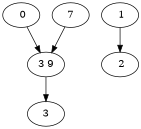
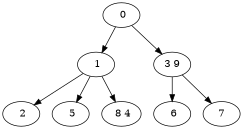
(60, 37) -> (194, 87)
none -> (110, 37)
(46, 114) -> (172, 114)
none -> (71, 114)
none -> (121, 114)
